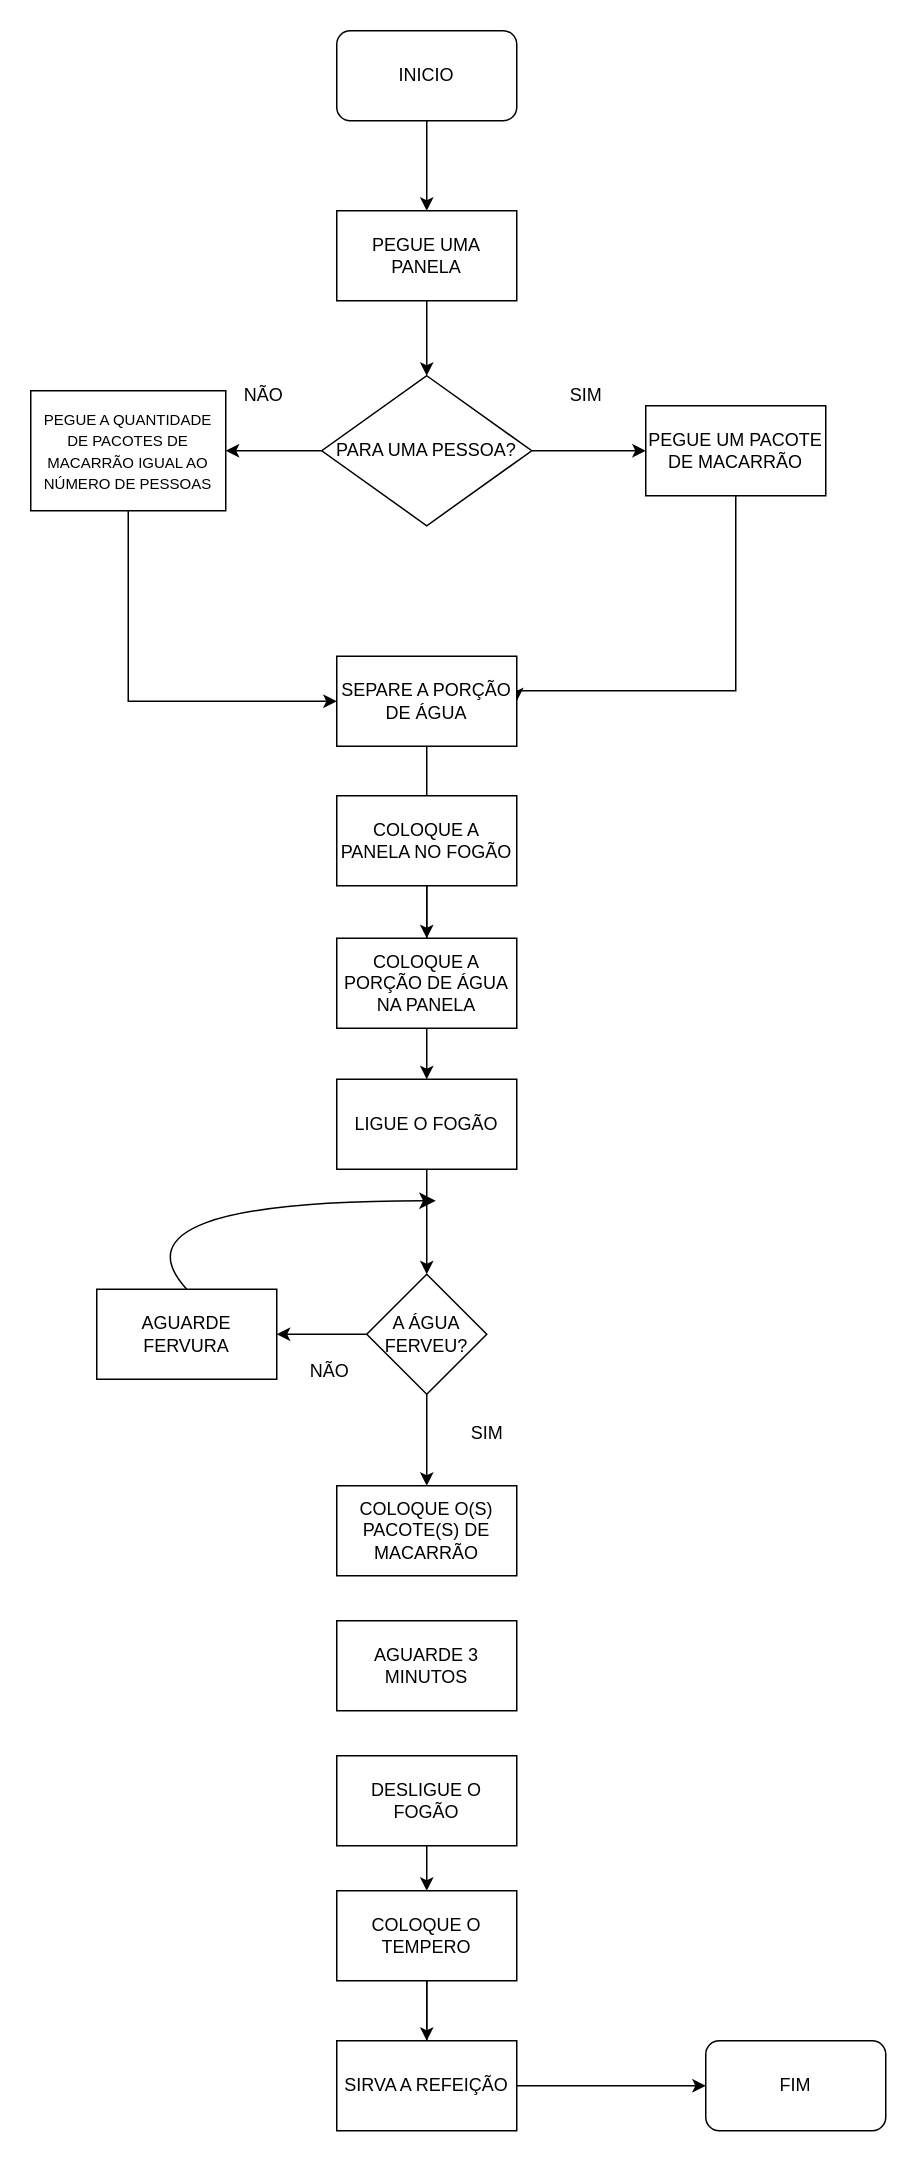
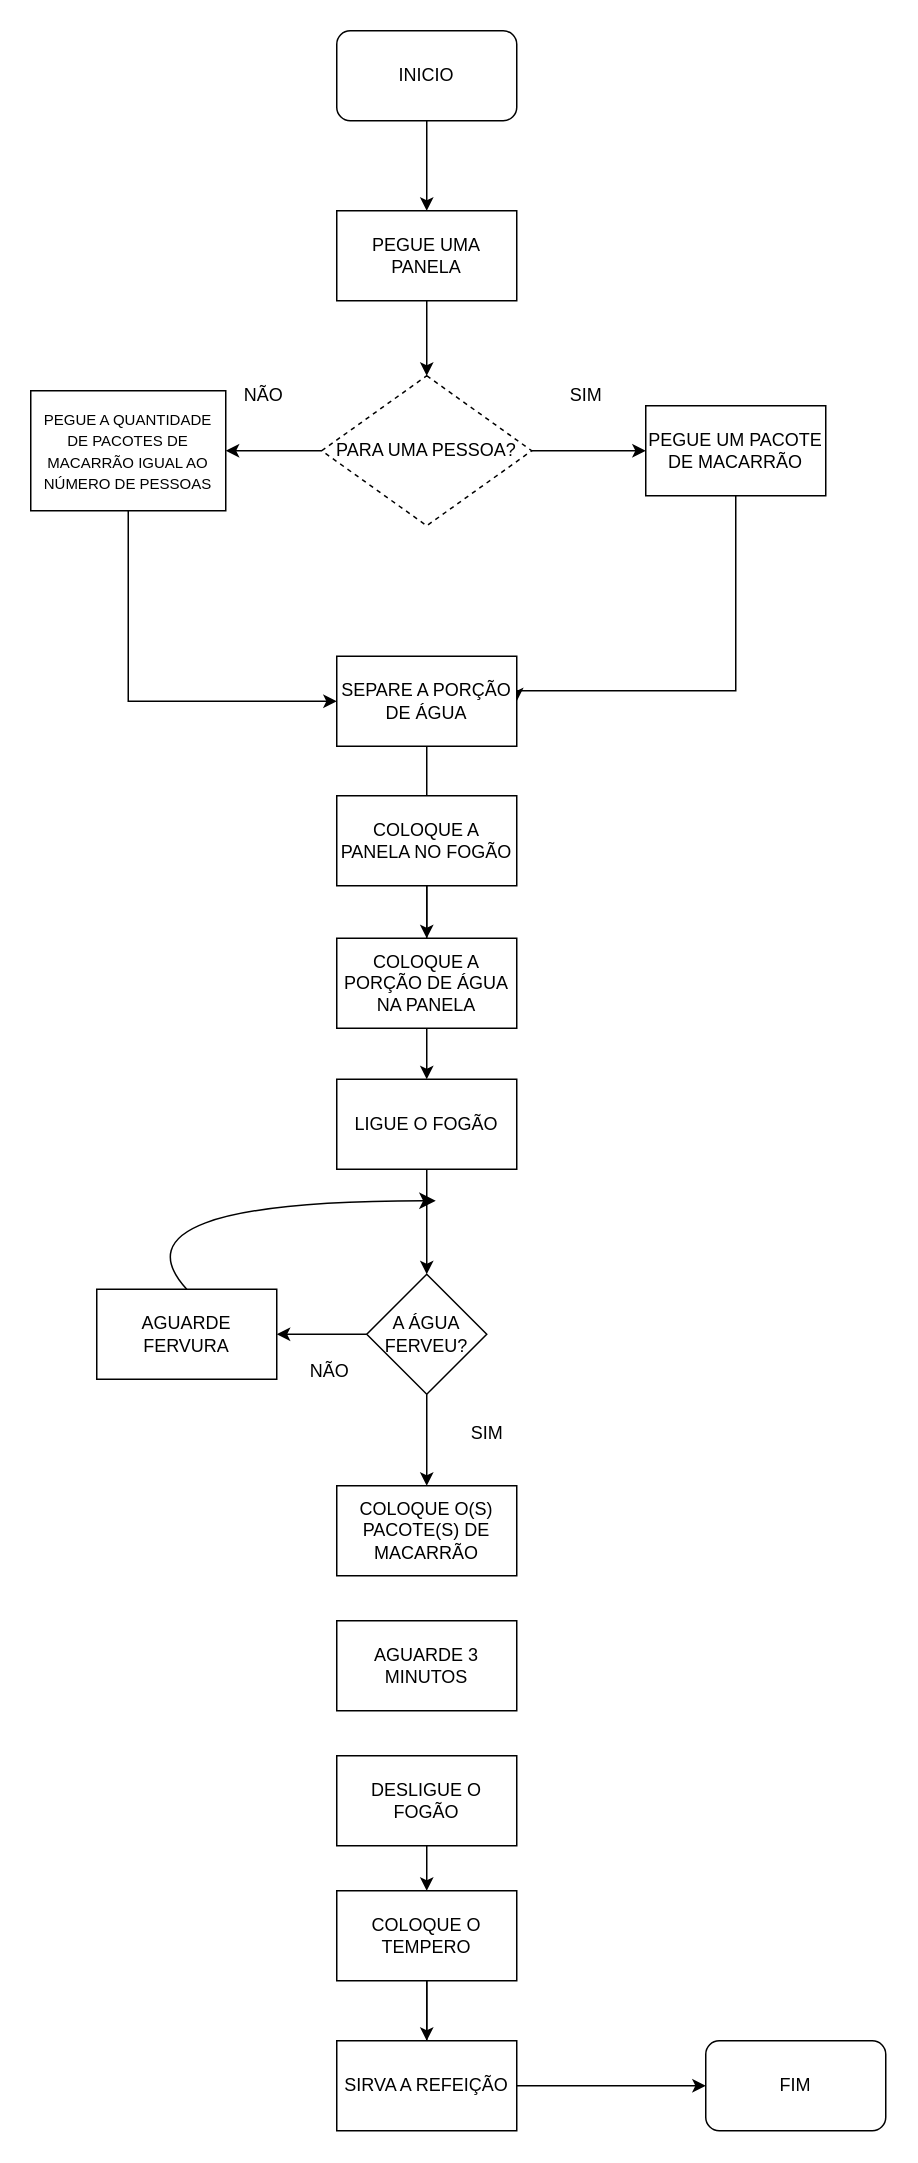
(427, 451) -> (427, 451)
